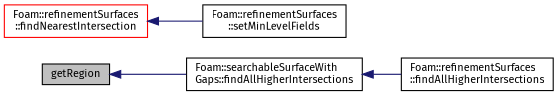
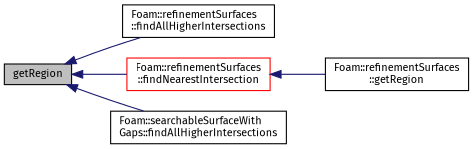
(274, 21) -> (397, 74)
none -> (105, 74)
(387, 74) -> (108, 48)
